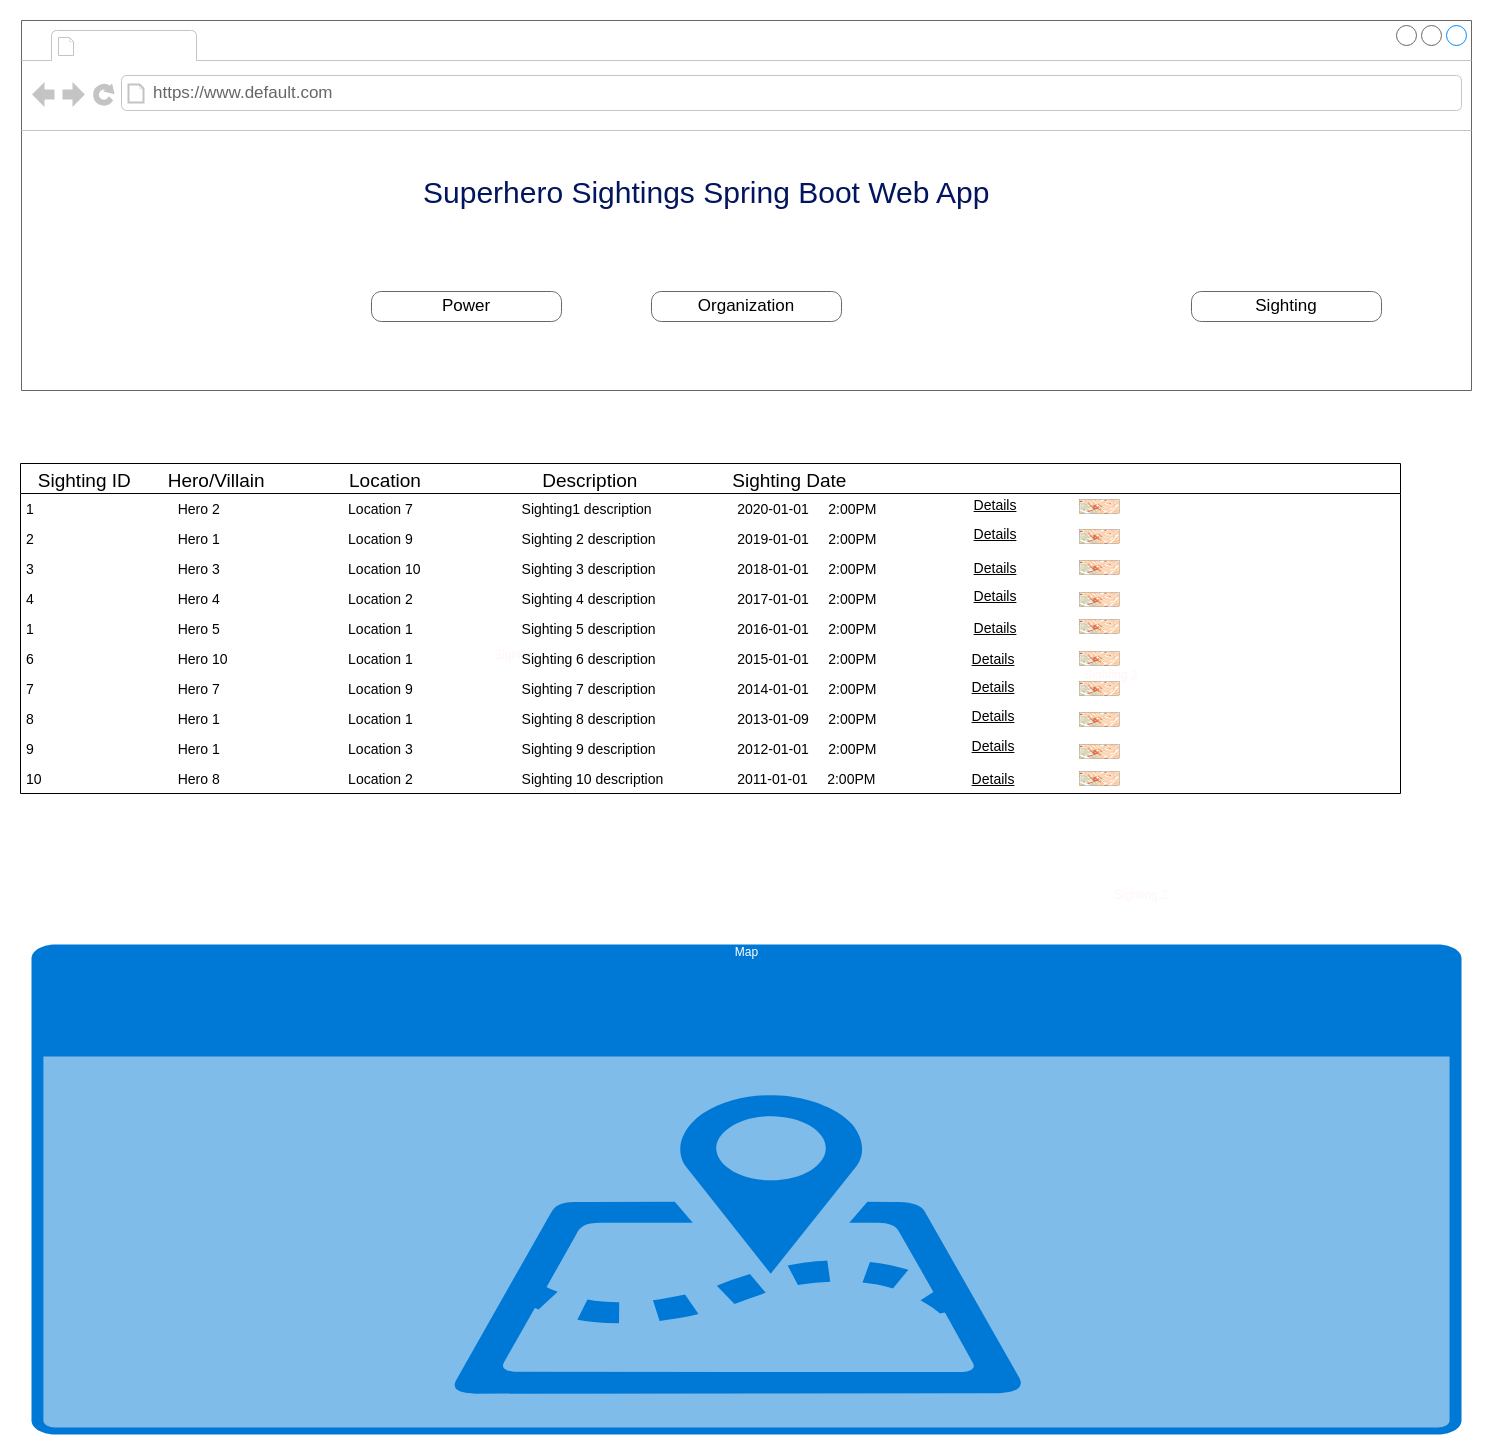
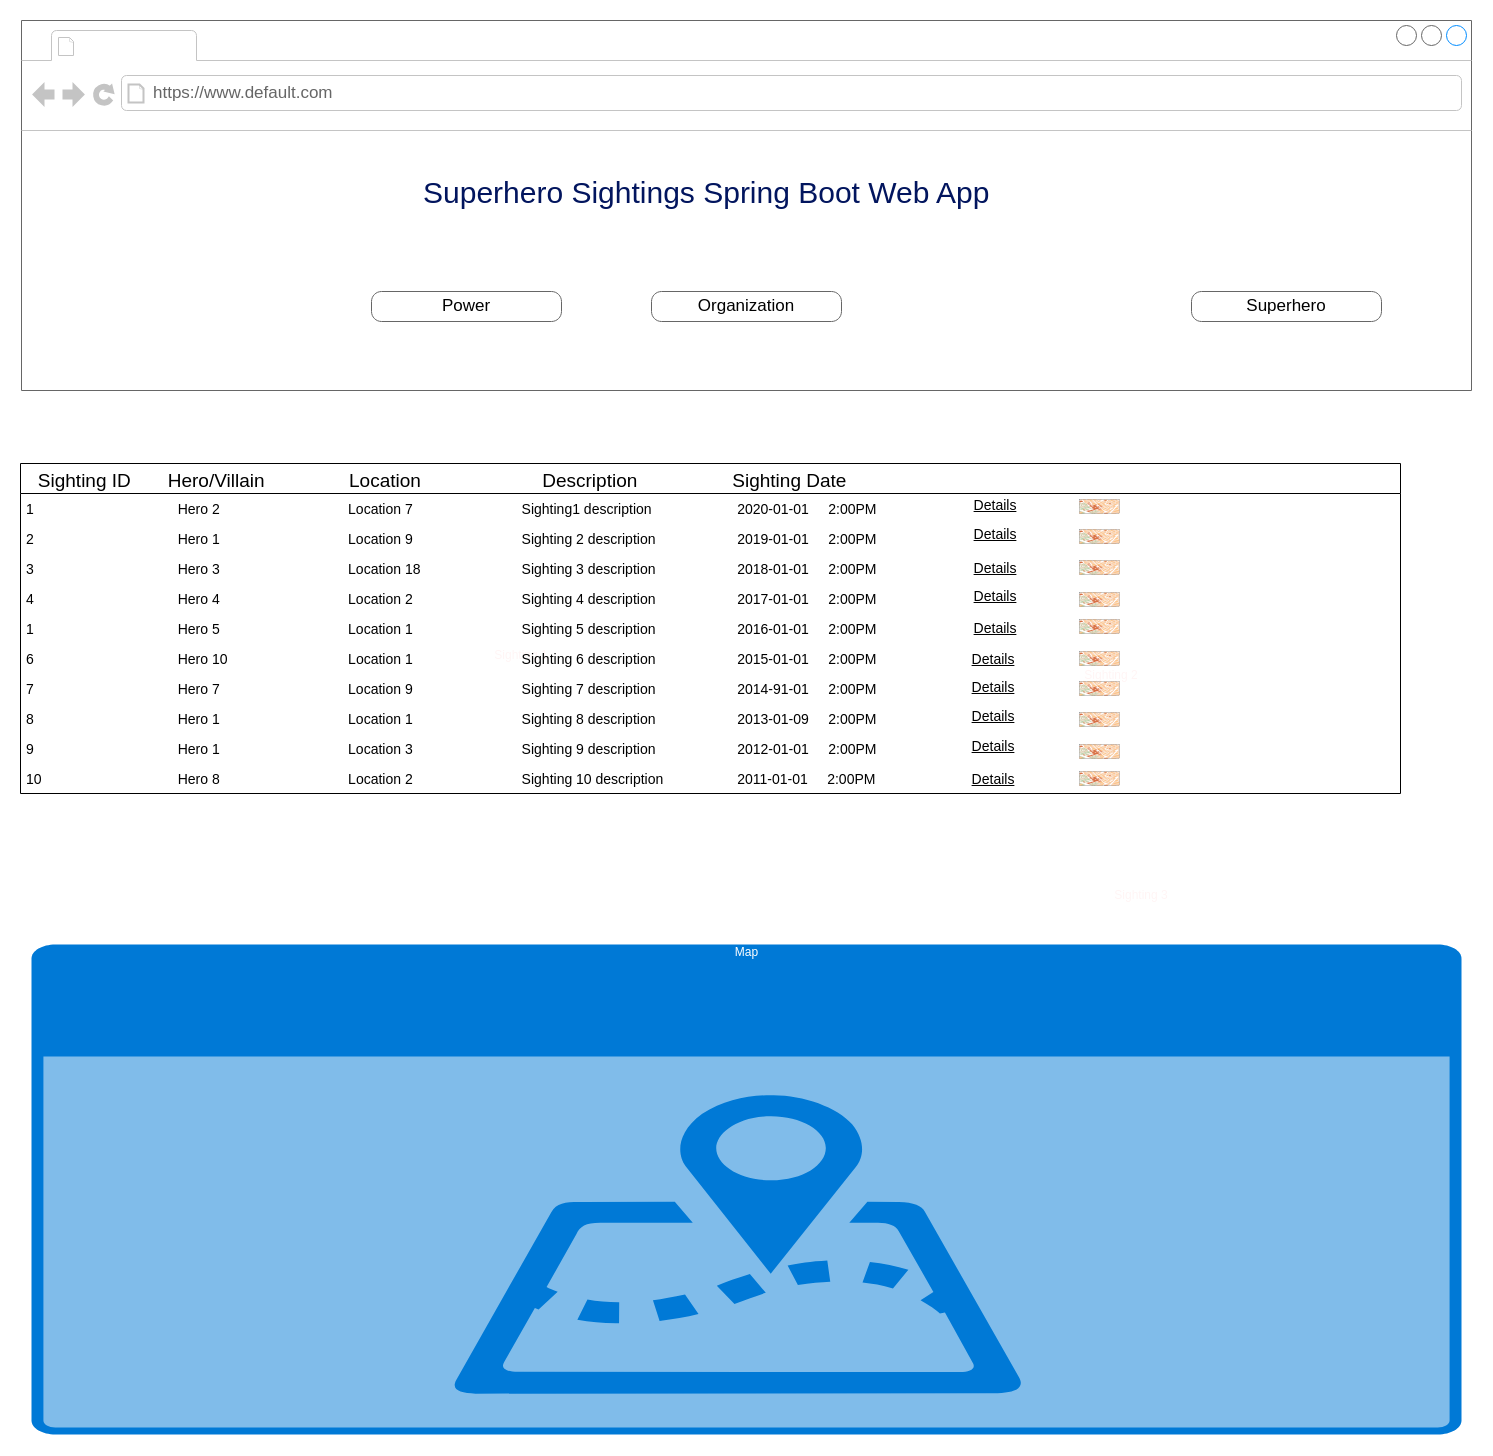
(1287, 307) -> (1287, 307)
(598, 569) -> (598, 569)
(600, 689) -> (600, 689)
